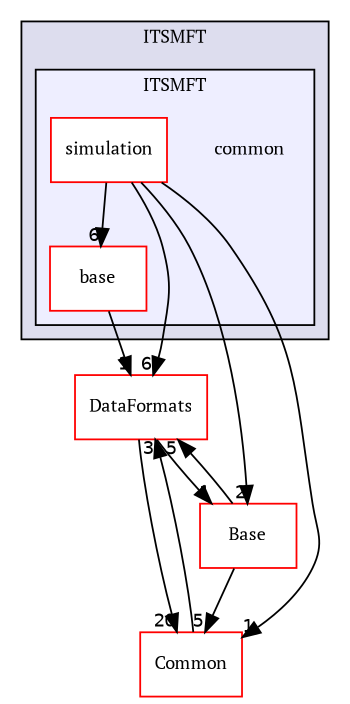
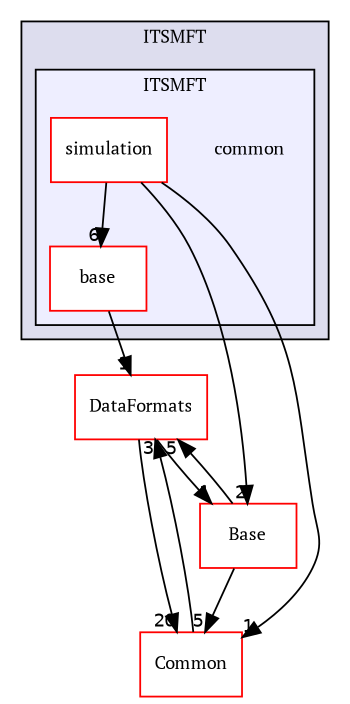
(167, 267) -> none
